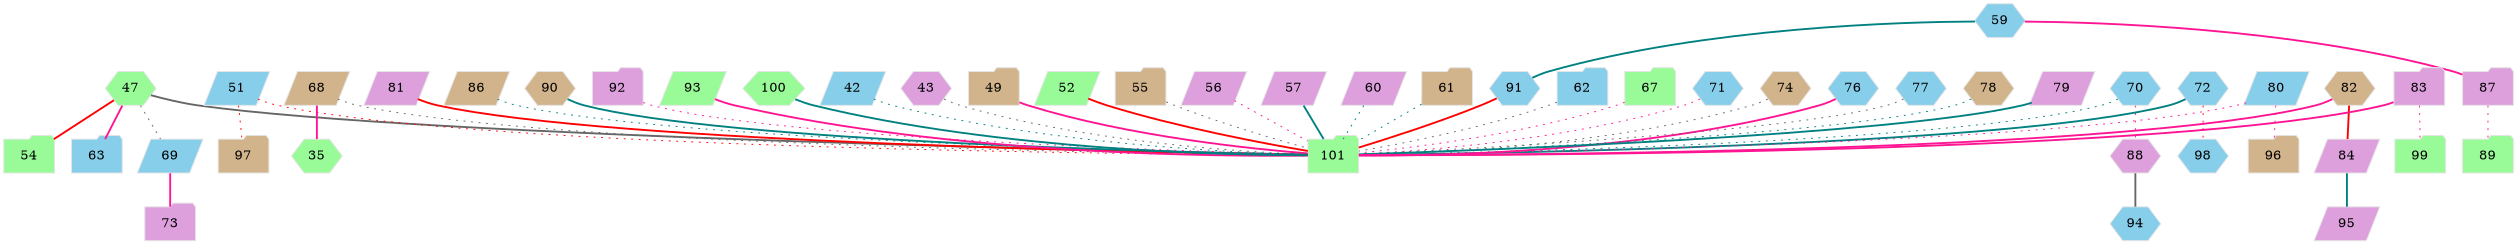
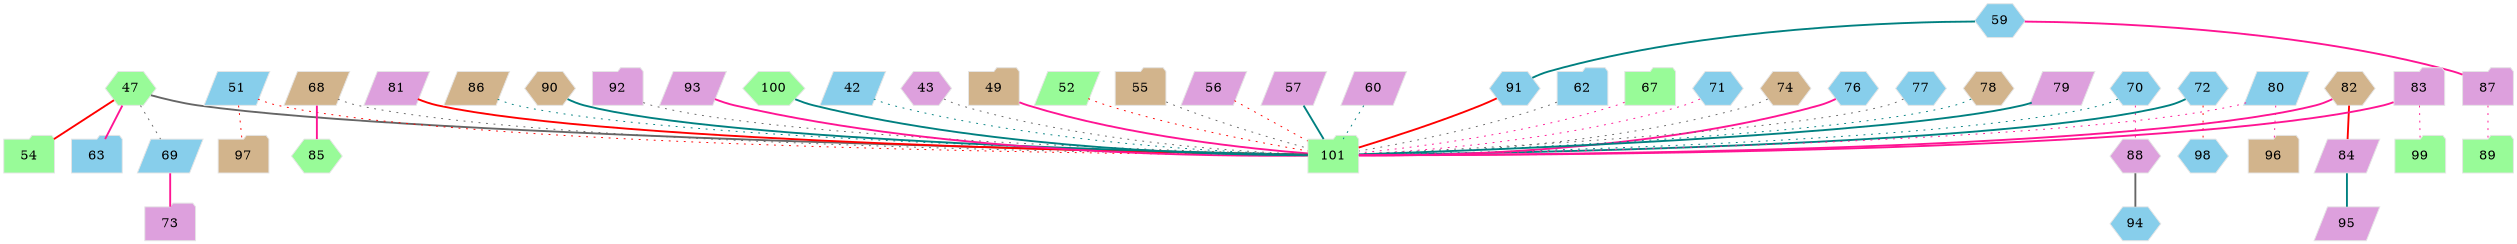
(693, 88) -> (693, 88)
(1447, 88) -> none
(1271, 121) -> (1271, 121)
(1197, 129) -> (1197, 129)
(974, 141) -> (974, 141)
(317, 156) -> (317, 156)
